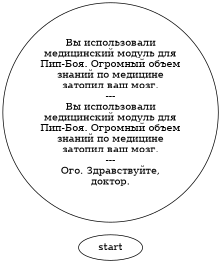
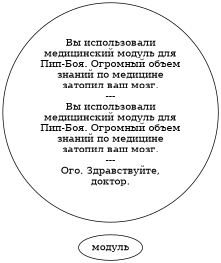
(111, 248) -> (111, 248)
